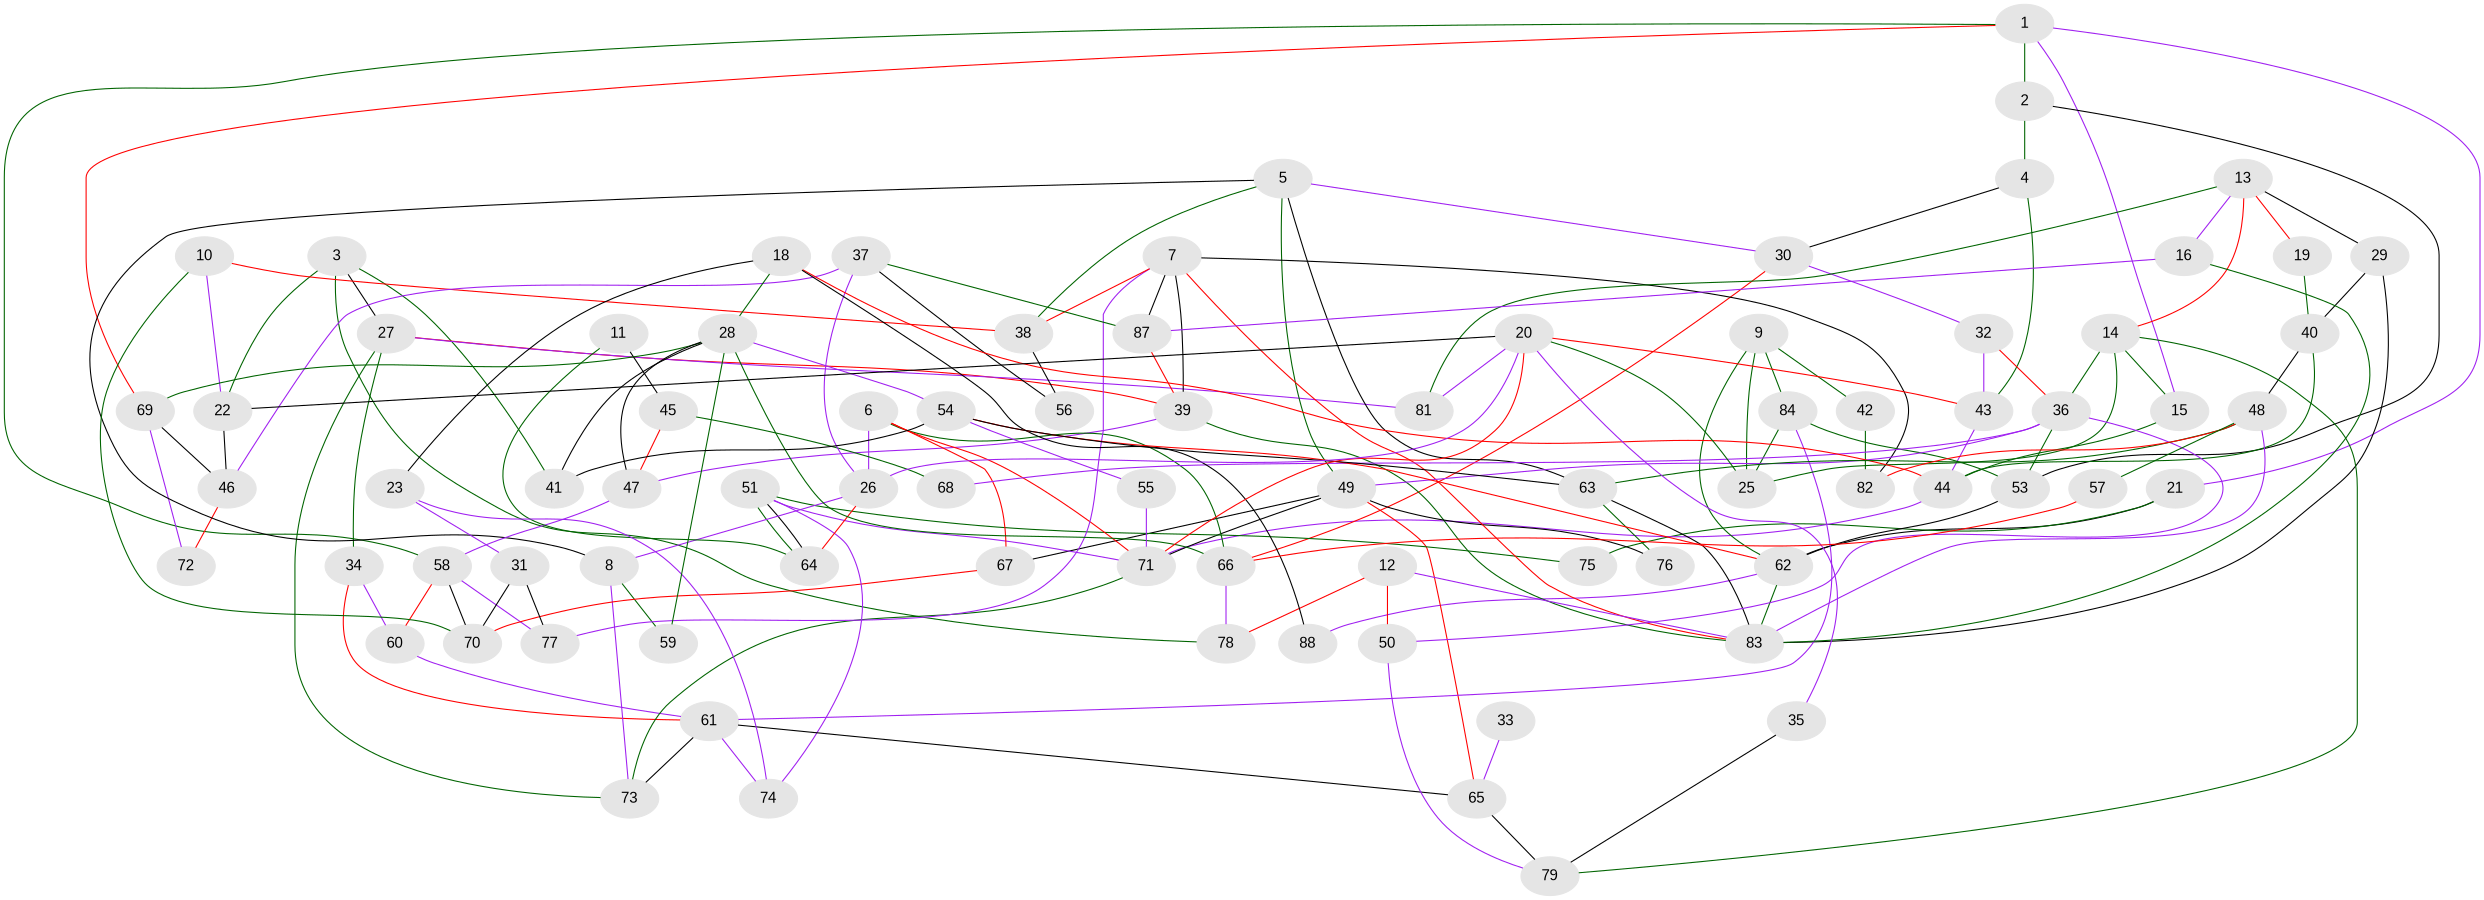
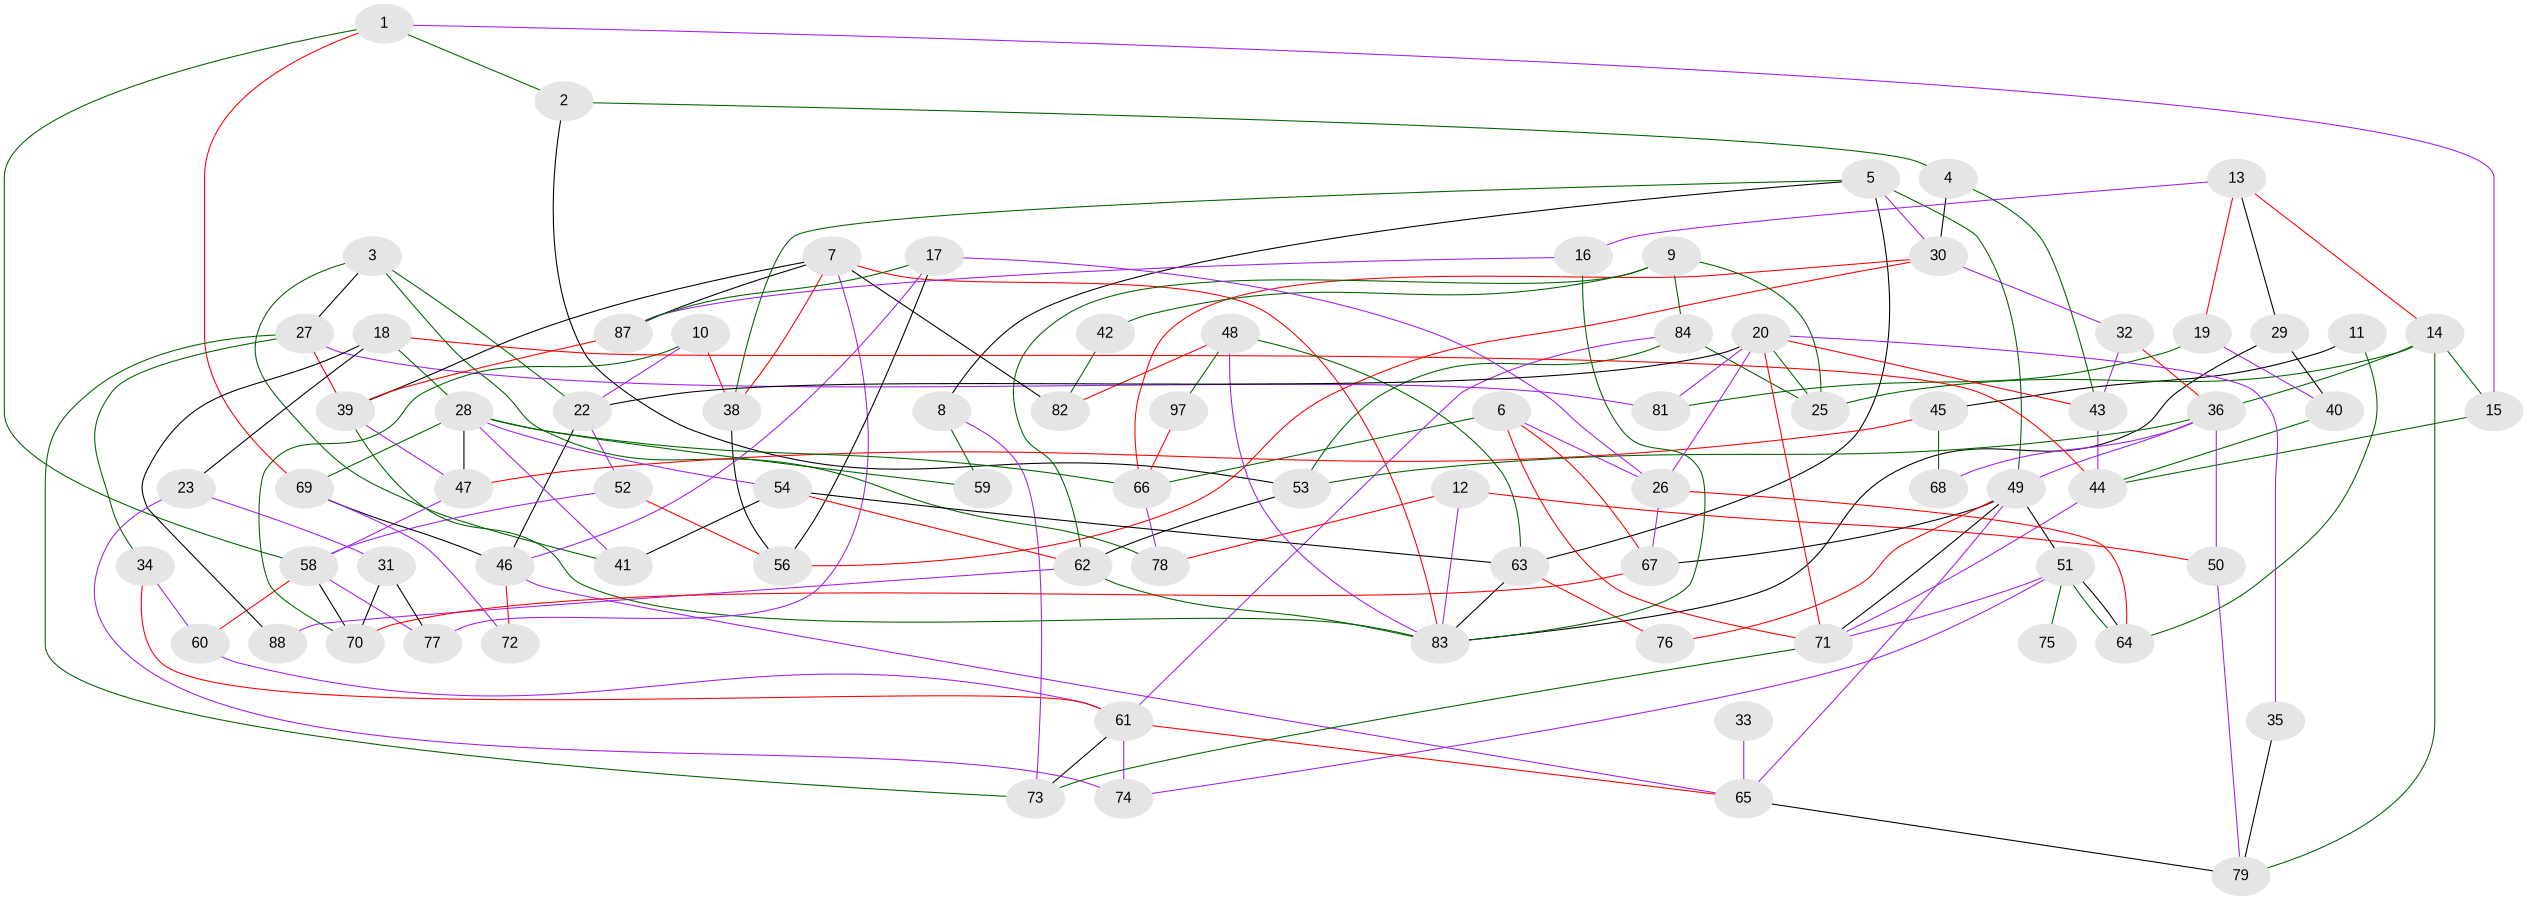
(861, 256) -> (934, 256)
(1806, 277) -> (1886, 383)
(2307, 302) -> (2251, 362)
(2284, 372) -> none
(610, 397) -> (537, 482)
none -> (1319, 402)
none -> (623, 489)
(1146, 489) -> none
(2098, 489) -> (1179, 411)
(2175, 489) -> none
(1616, 517) -> (1593, 605)
none -> (2035, 519)
(1507, 526) -> (1853, 588)
(739, 527) -> (1656, 521)
(1445, 626) -> (1883, 646)
none -> (1120, 692)
(1093, 760) -> (1434, 760)
